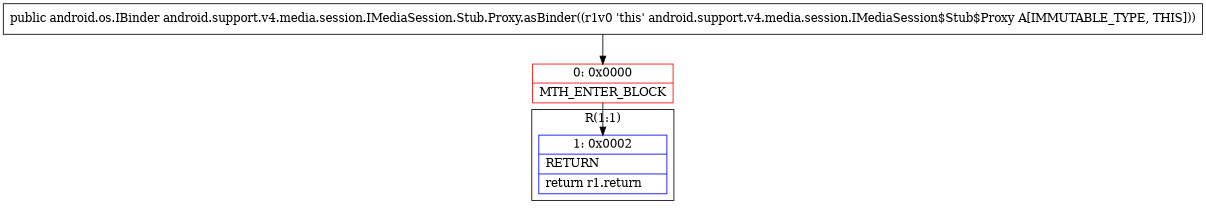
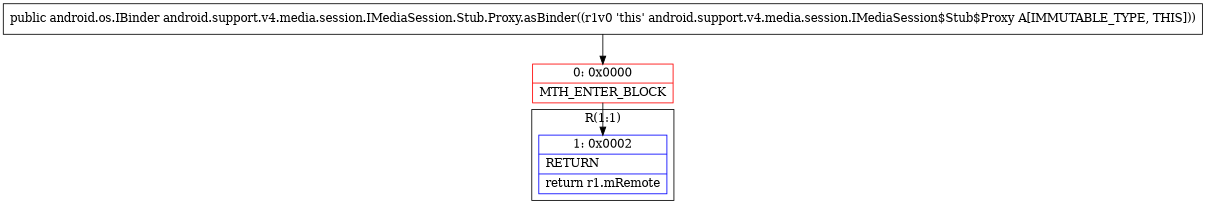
(594, 183) -> (603, 183)
